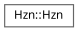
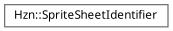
(39, 16) -> (86, 16)
